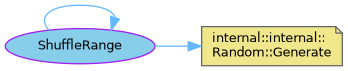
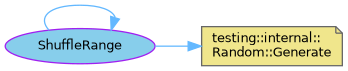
(272, 46) -> (272, 46)
